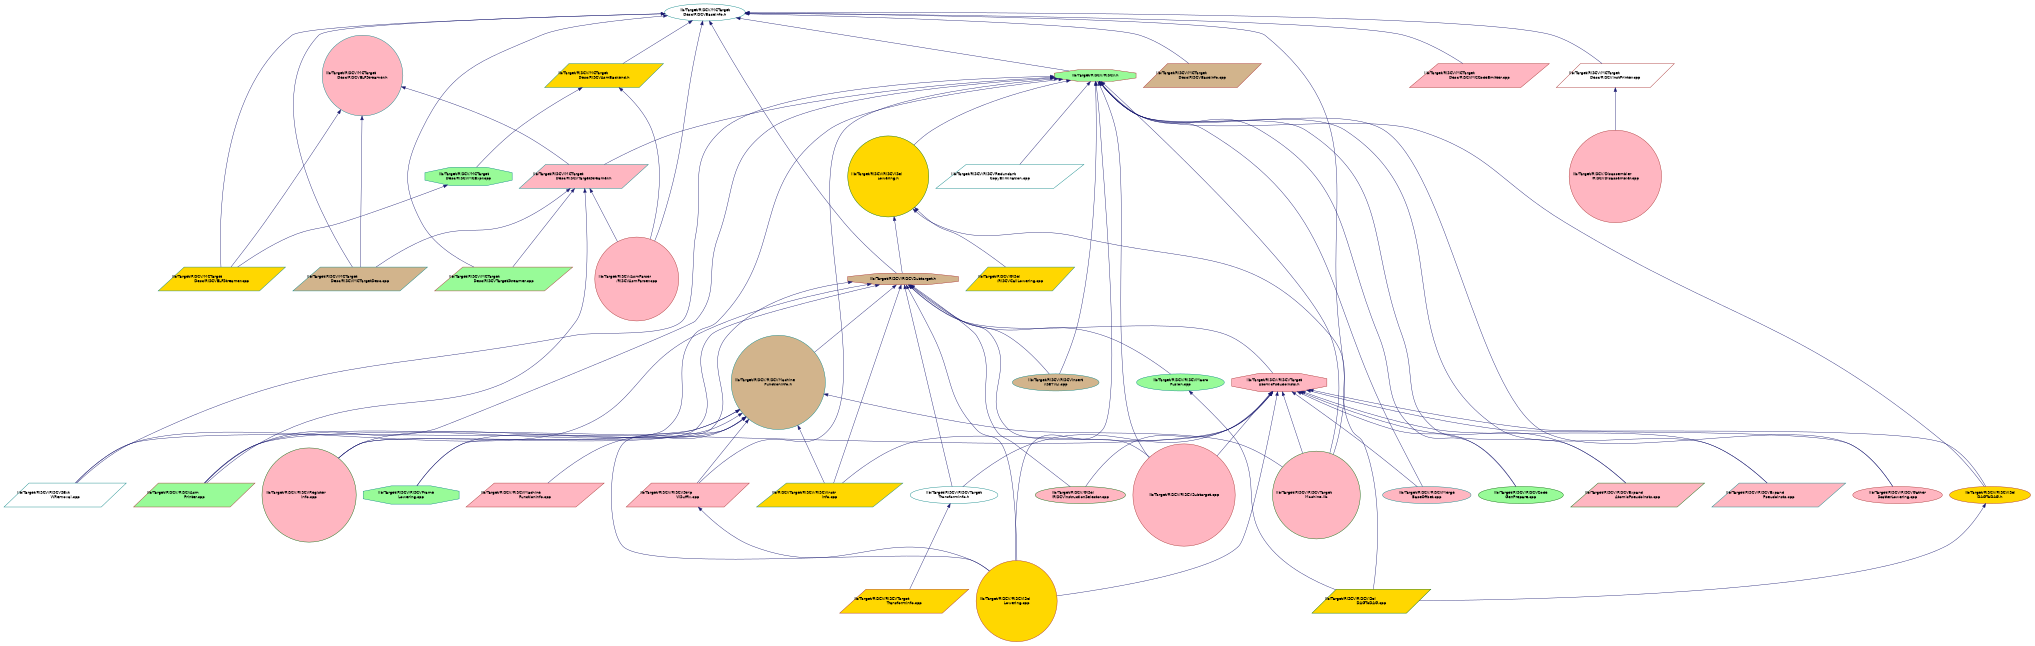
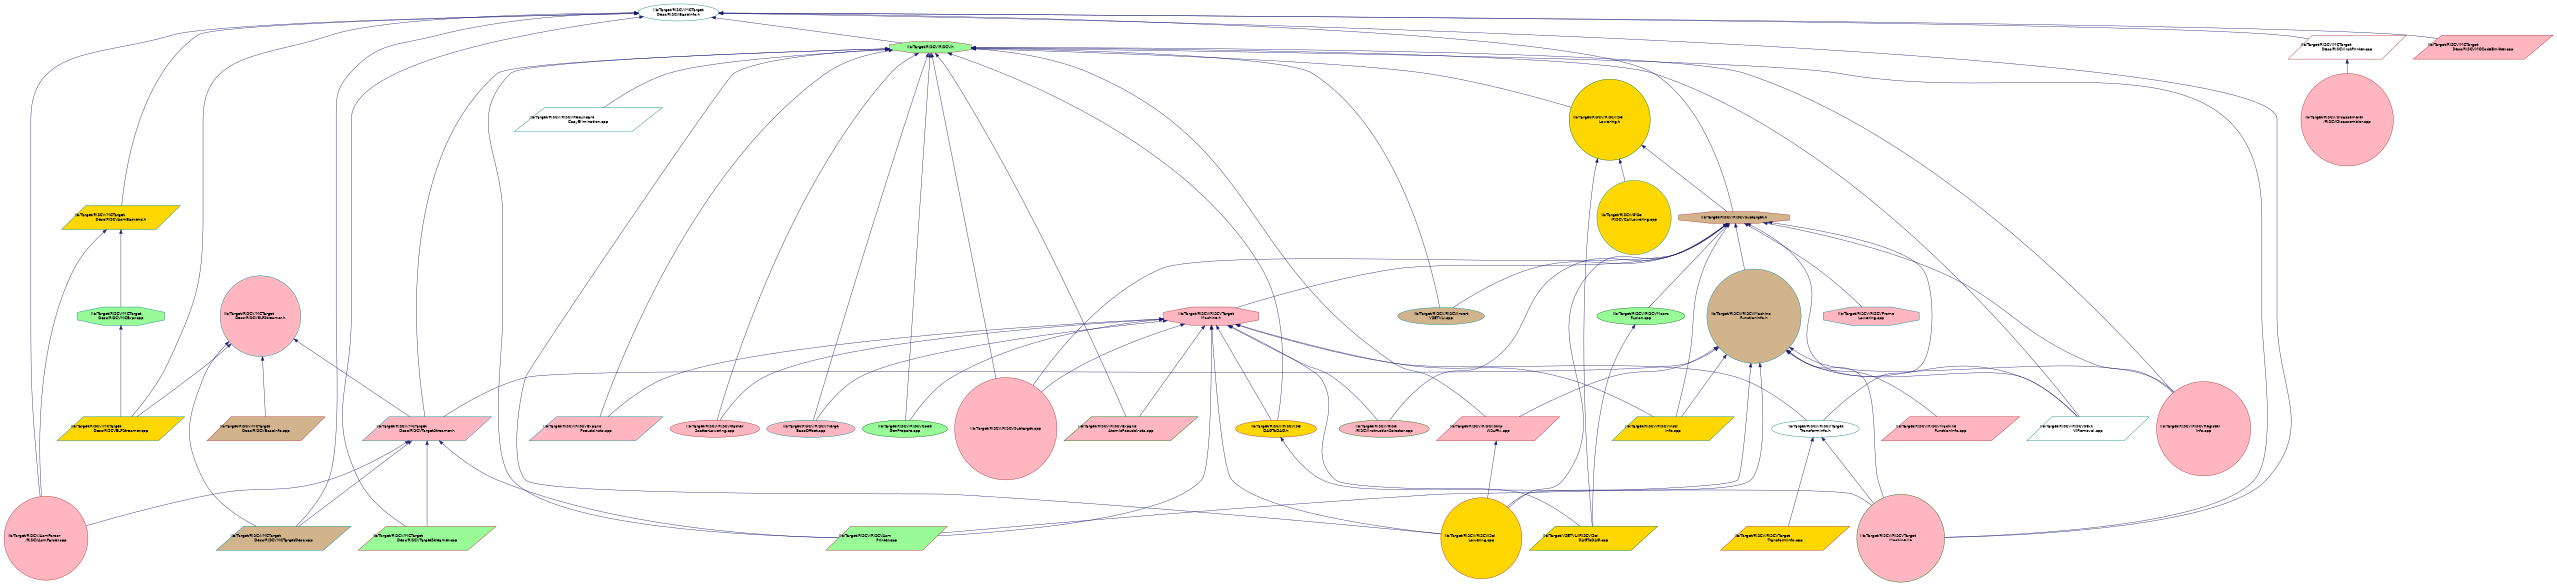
(973, 21) -> (264, 389)
(1020, 279) -> (1634, 218)
(1180, 382) -> (1641, 316)
(1279, 382) -> (1211, 316)
(573, 435) -> (1077, 372)
none -> (1849, 472)
(309, 495) -> (2204, 429)
(411, 495) -> (1871, 316)
(830, 495) -> (1673, 429)
(1371, 601) -> (1593, 538)
